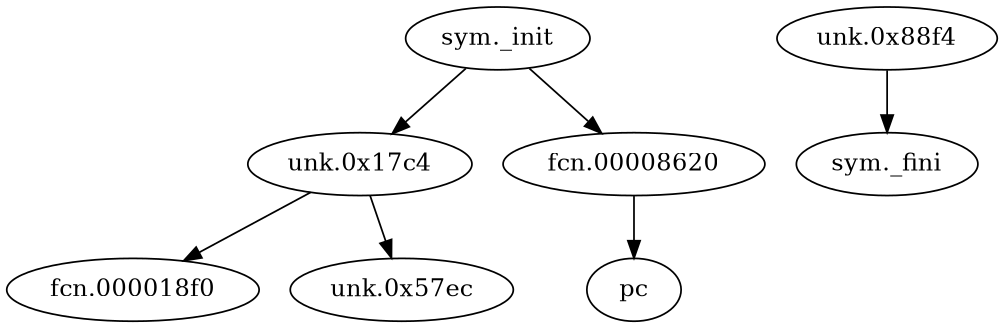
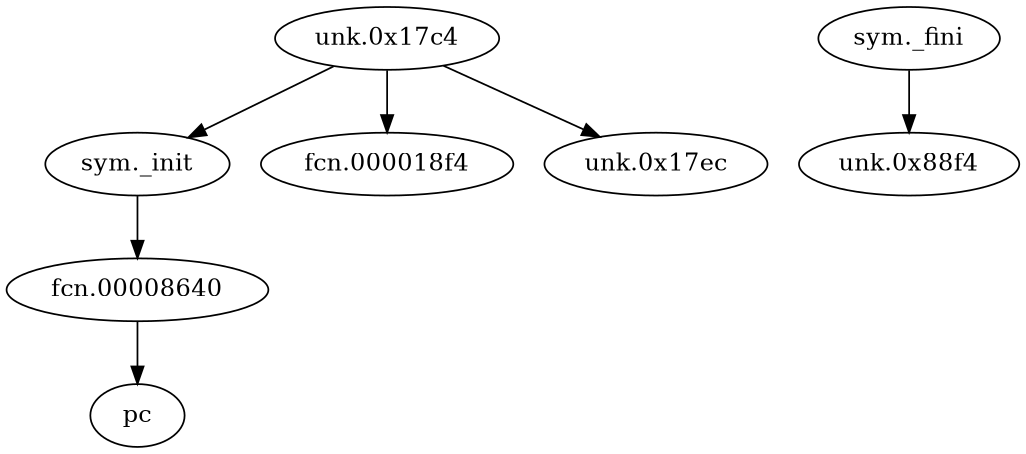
(887, 93) -> (909, 93)
(436, 95) -> (269, 98)
(634, 164) -> (137, 290)
(133, 290) -> (387, 164)
(402, 290) -> (656, 164)
